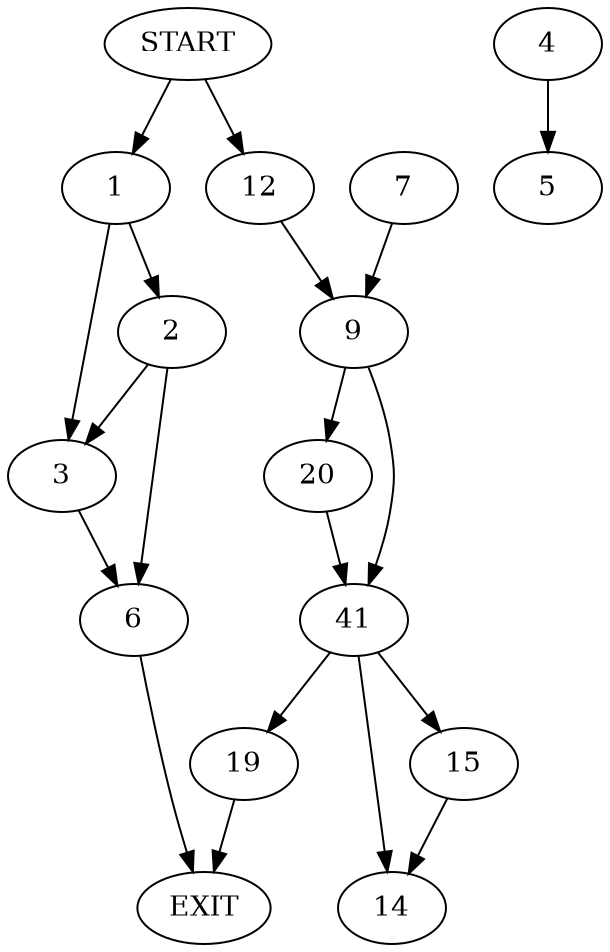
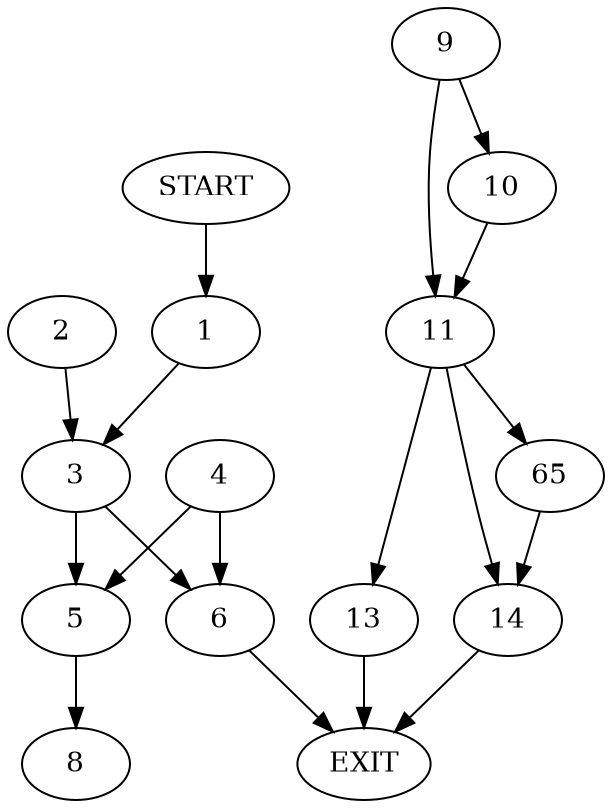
(260, 188) -> none
(404, 188) -> none
(140, 251) -> none
(154, 466) -> (220, 538)
(318, 476) -> (502, 188)
none -> (76, 538)
(354, 620) -> (440, 332)
none -> (444, 684)
none -> (76, 764)
(244, 764) -> (364, 620)
(464, 764) -> (550, 476)
